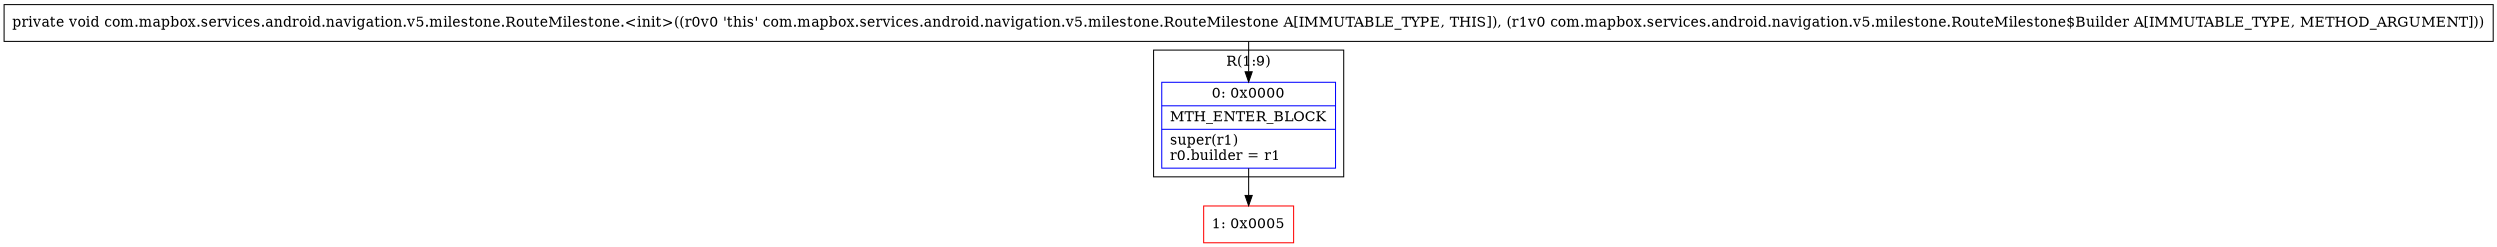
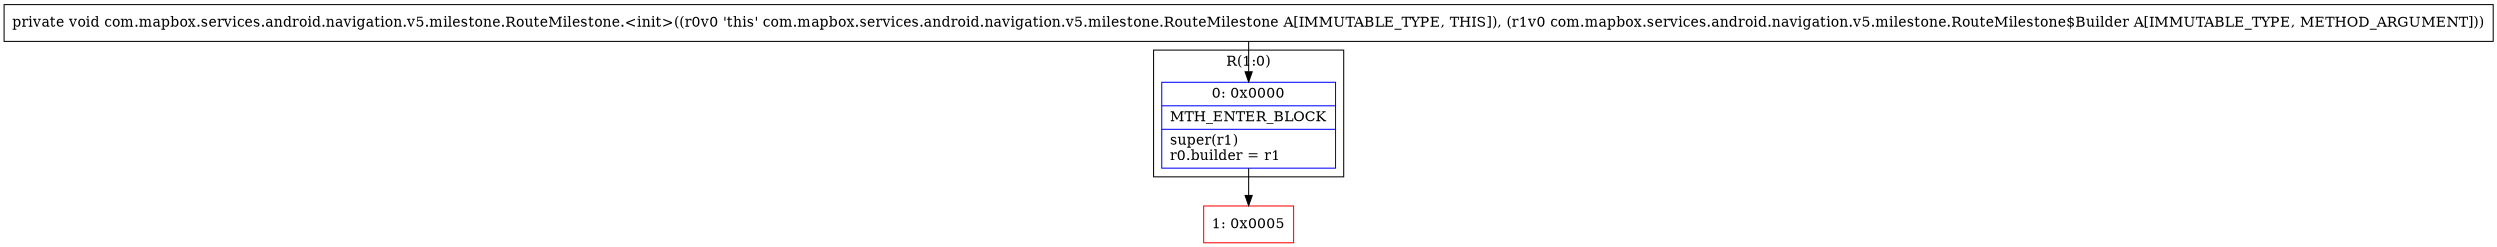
(1249, 62) -> (1249, 62)
